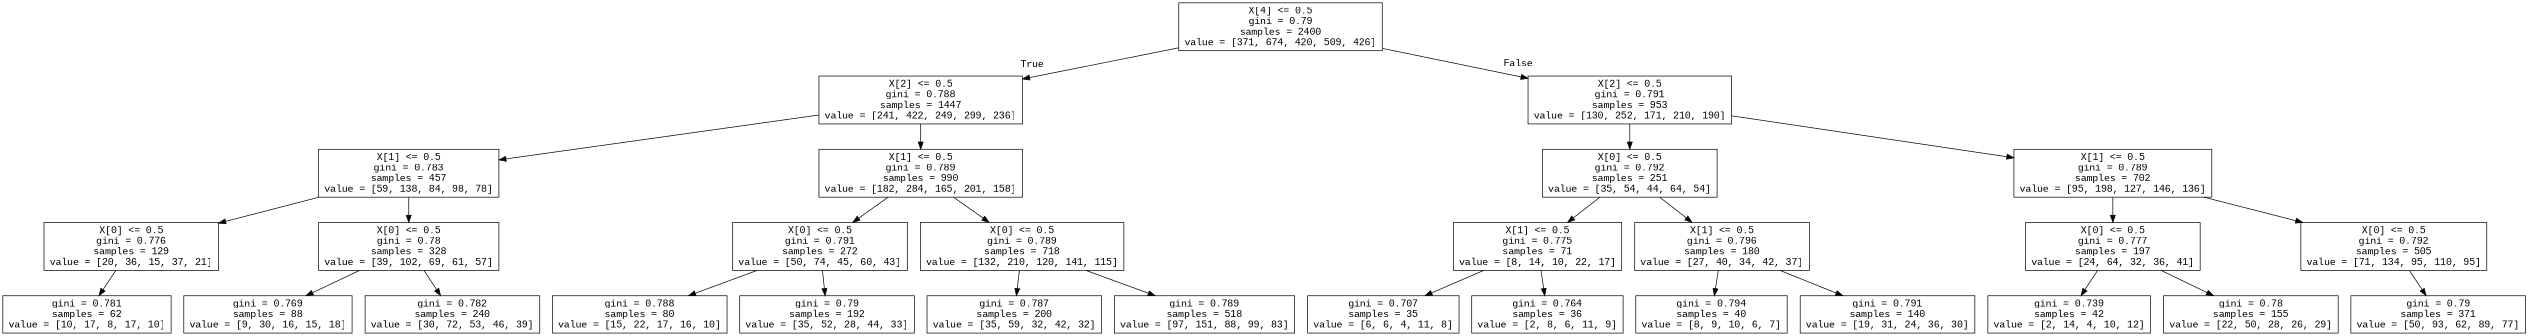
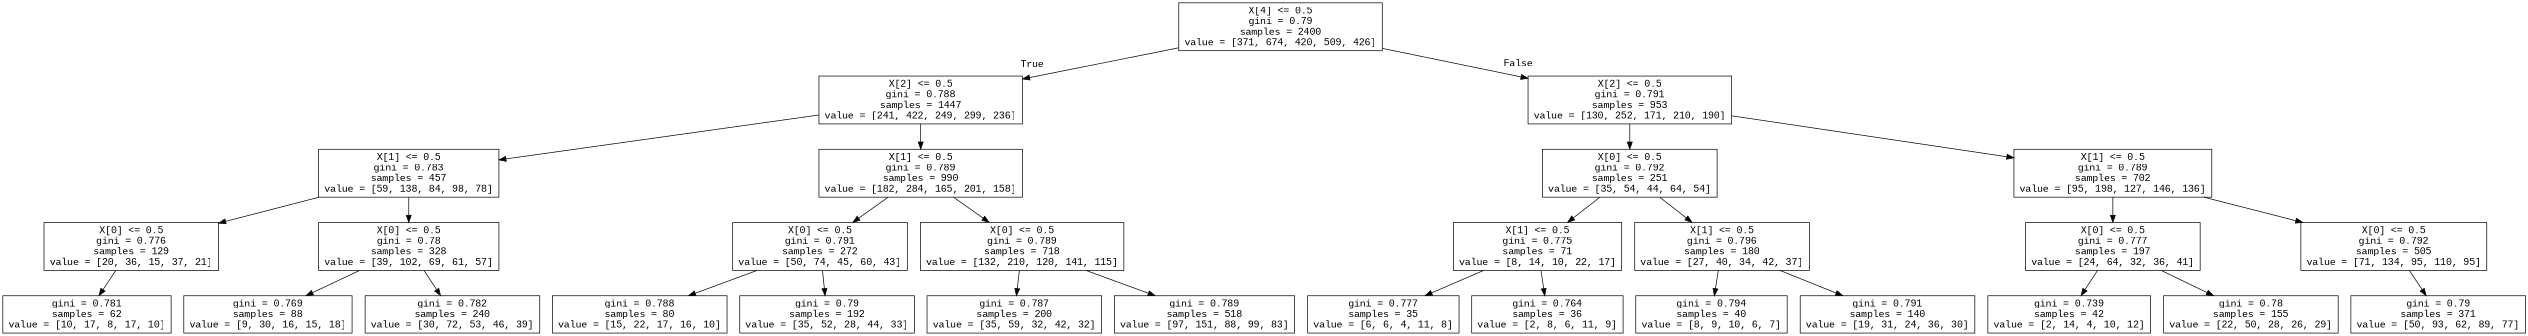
(1383, 314) -> (1383, 314)
